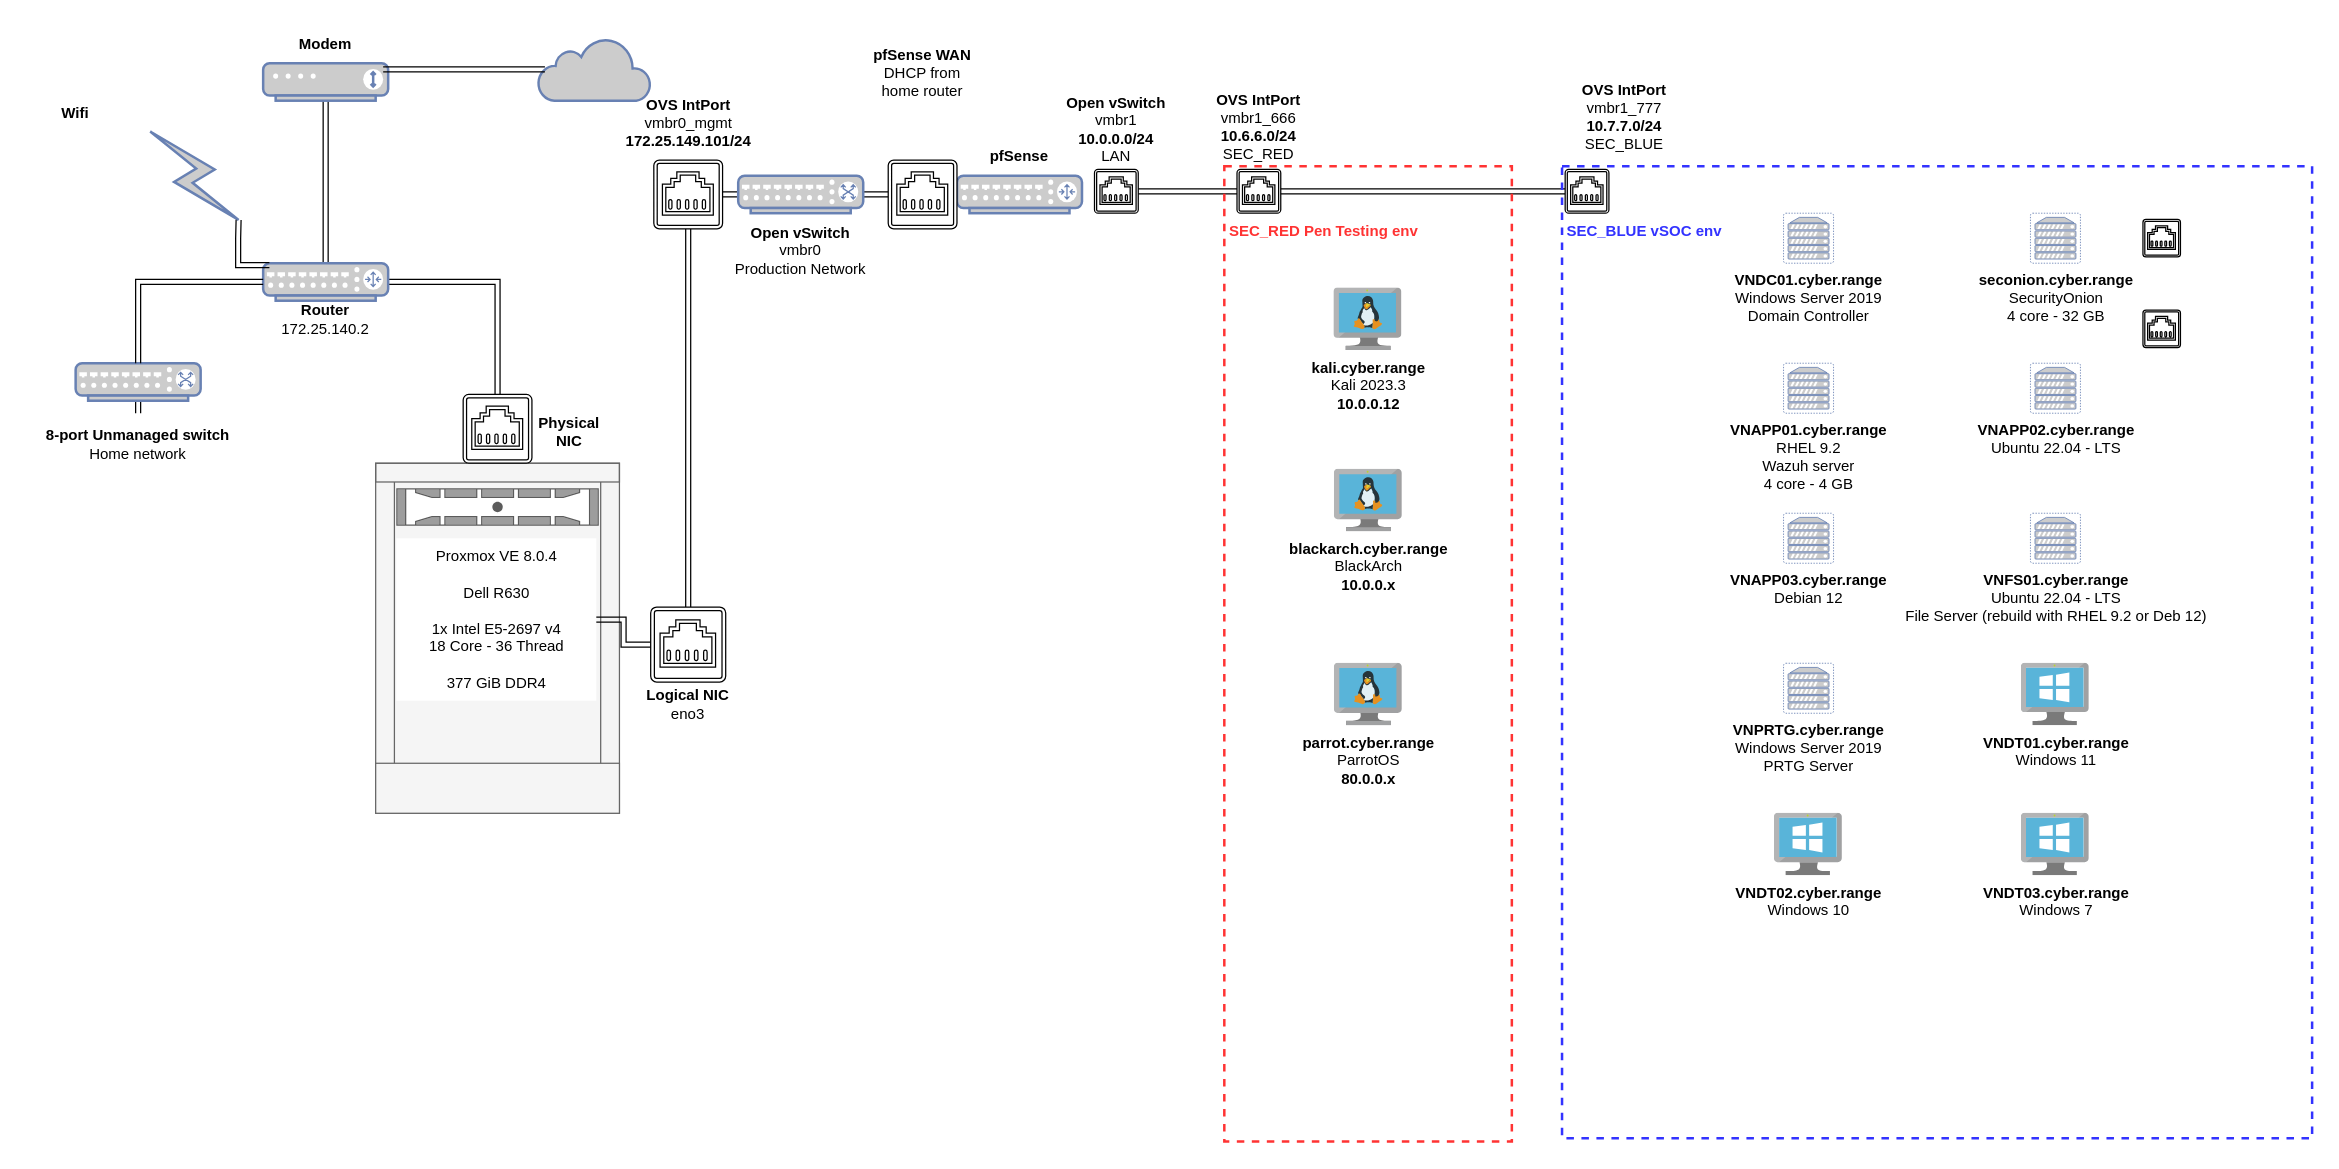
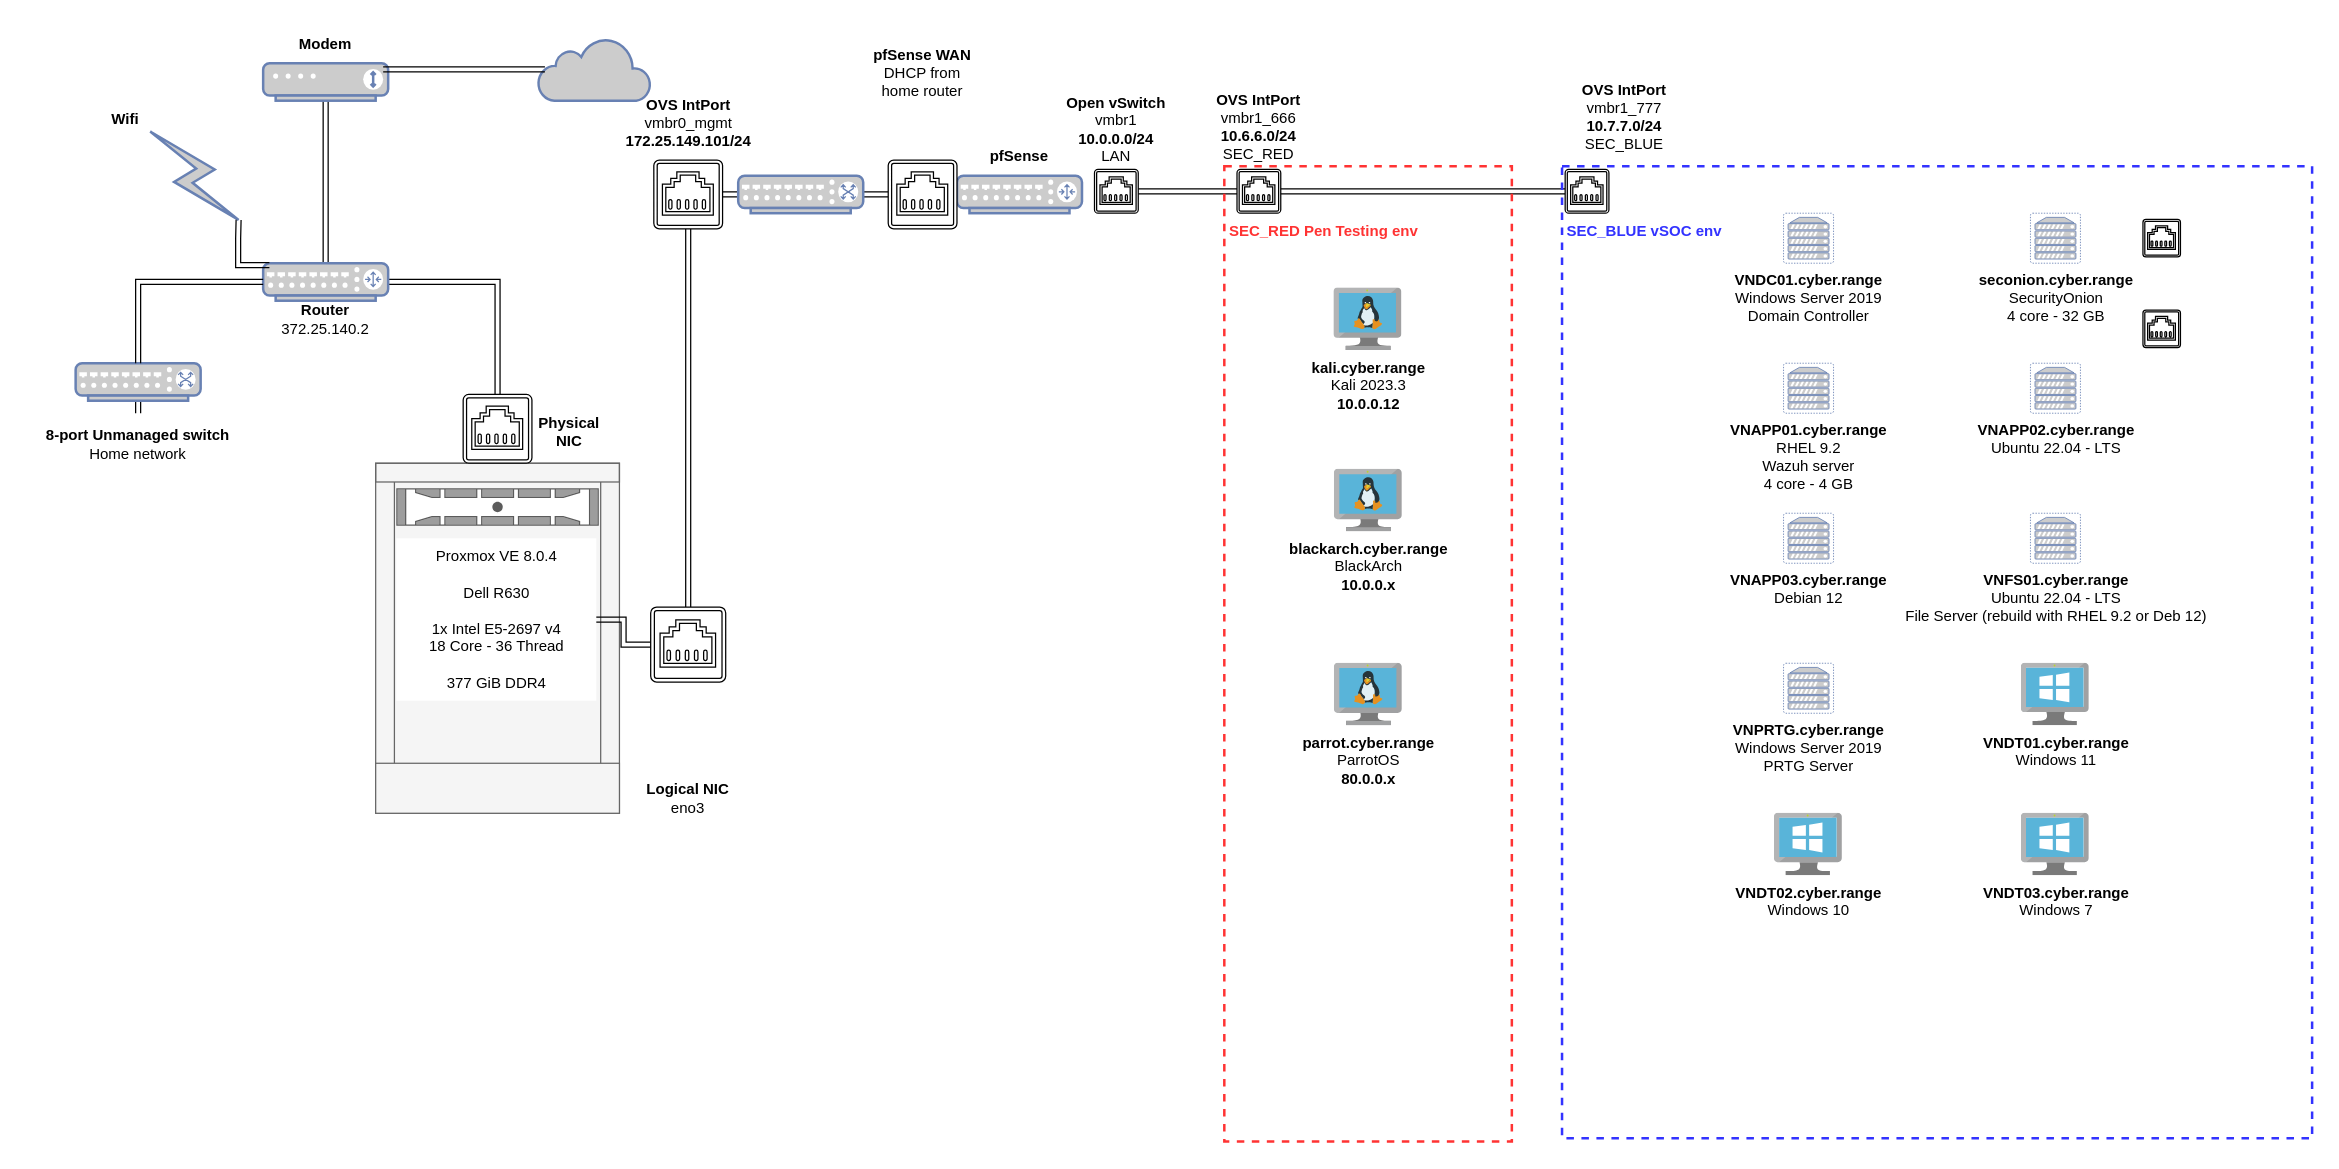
(76, 113) -> (126, 119)
(801, 251) -> none
(326, 319) -> (326, 319)
(688, 704) -> (688, 798)
